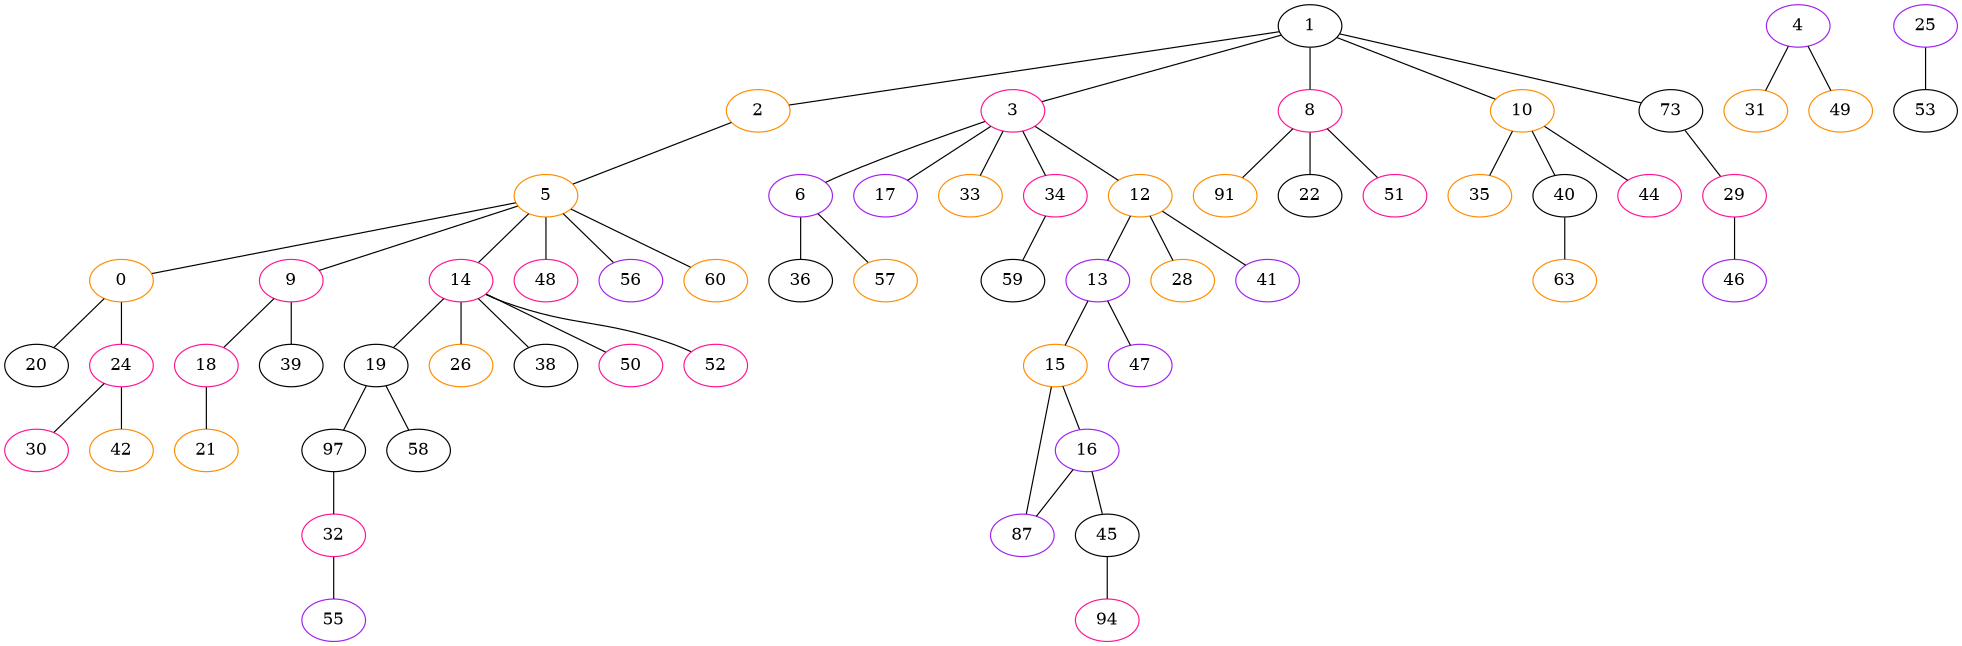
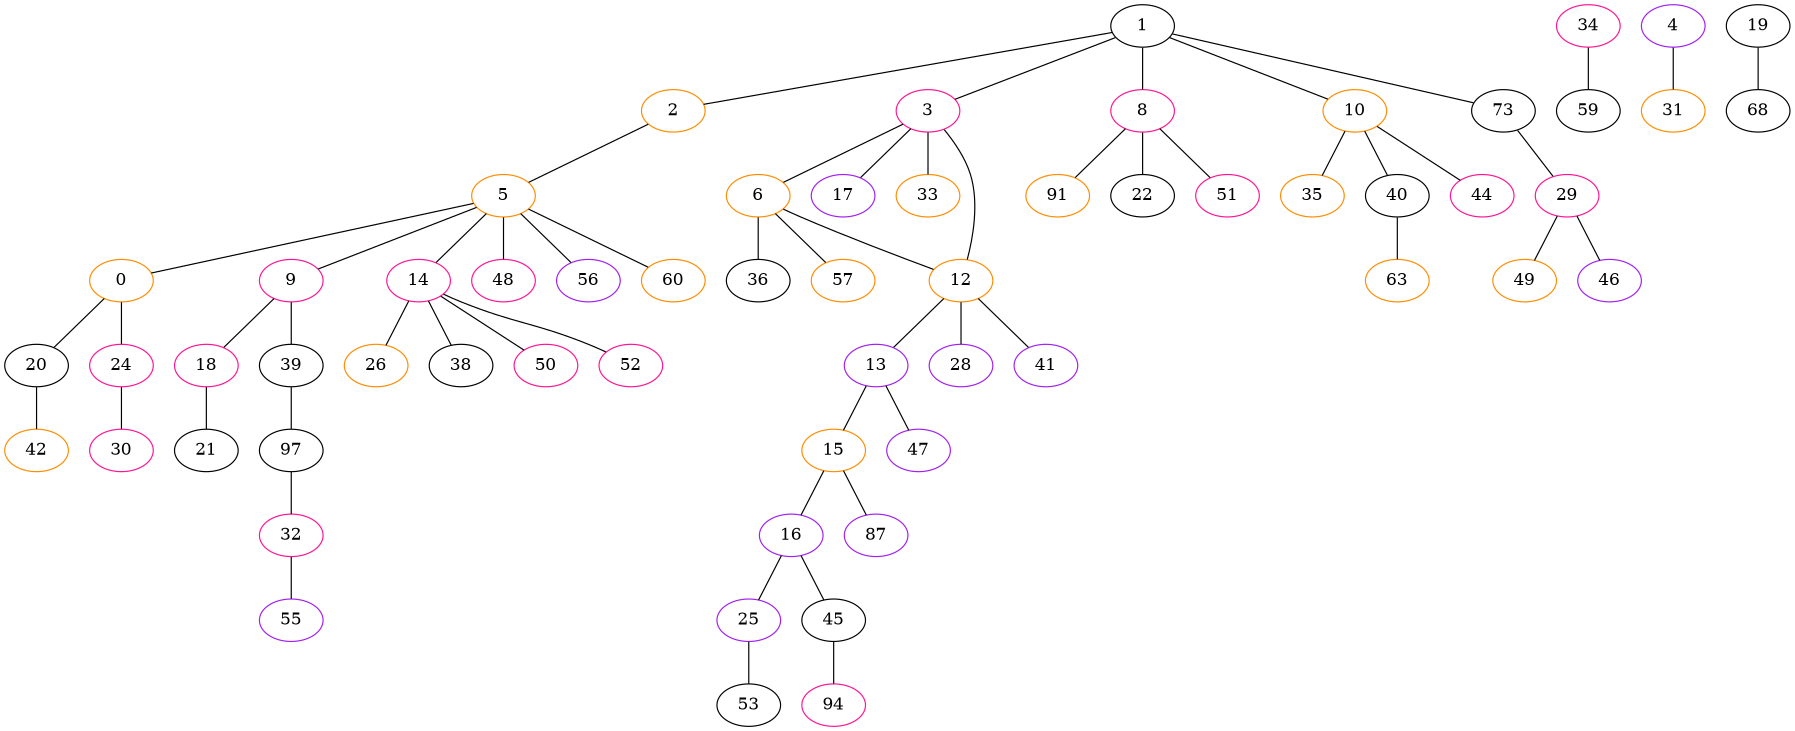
(1819, 68) -> (1546, 238)
(1034, 153) -> none
(801, 196) -> (758, 196)
none -> (858, 240)
(1183, 281) -> (961, 366)
(419, 323) -> none
(121, 408) -> (37, 408)
(355, 408) -> (291, 408)
(206, 450) -> (206, 450)
(419, 450) -> (1758, 111)
(1055, 493) -> (770, 578)
